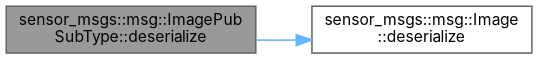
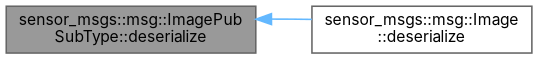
(276, 40) -> (292, 19)
